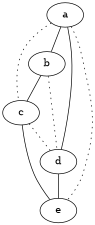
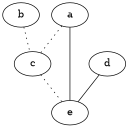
(56, 39) -> none
(34, 88) -> (27, 39)
(71, 89) -> none
(53, 113) -> none
(92, 114) -> (70, 64)
(40, 137) -> none
(30, 164) -> (51, 88)
